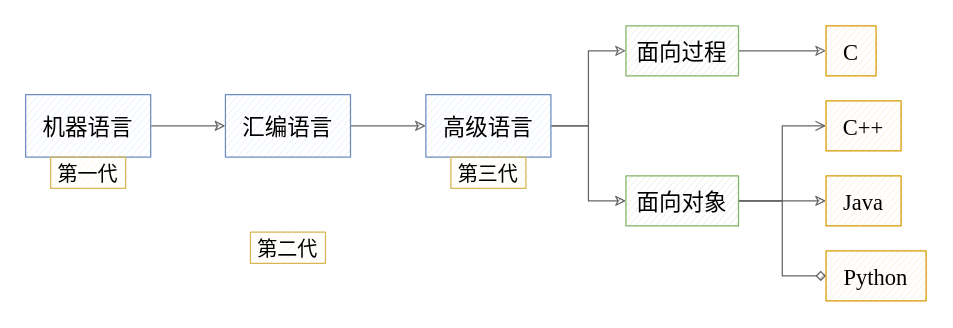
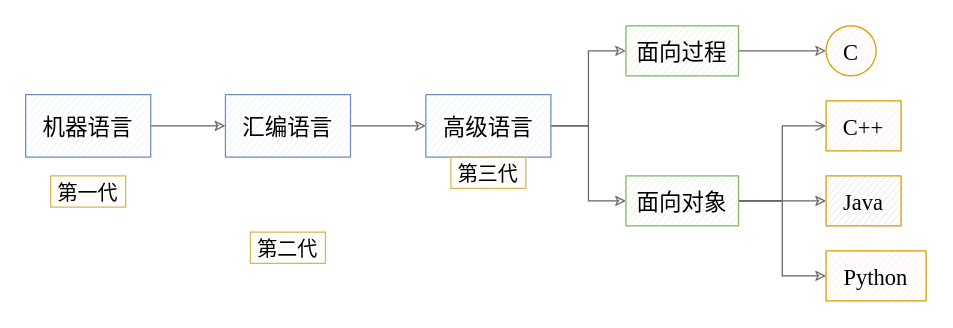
(851, 51) -> (851, 51)
(88, 173) -> (88, 191)
(863, 201) -> (863, 201)
(815, 276) -> (816, 276)
